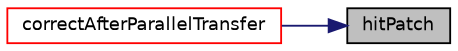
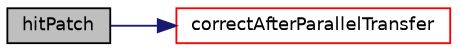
(305, 26) -> (134, 26)
